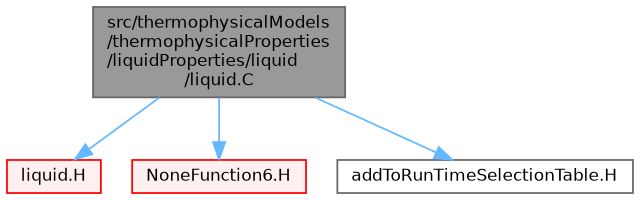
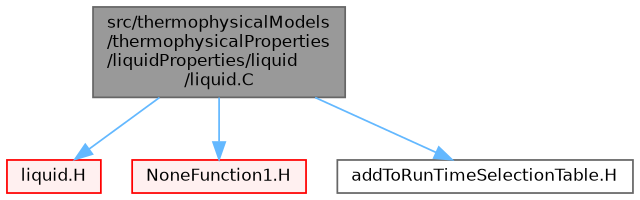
(219, 176) -> (219, 176)
